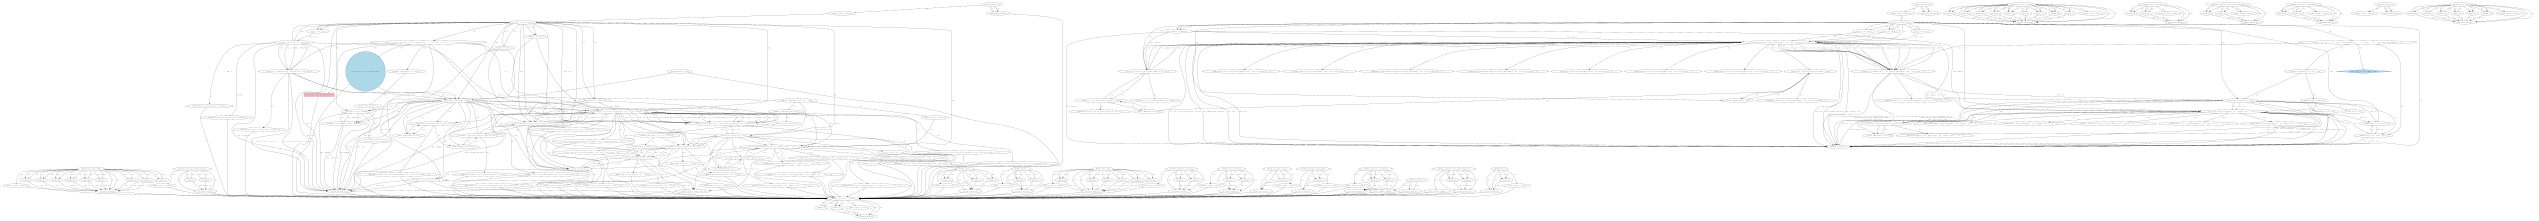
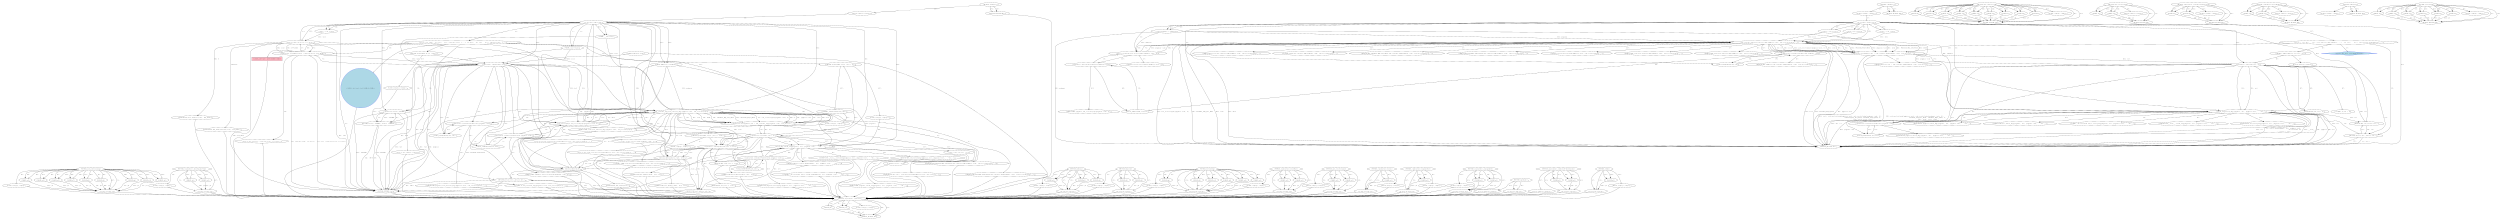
(427, 92) -> (459, 59)
